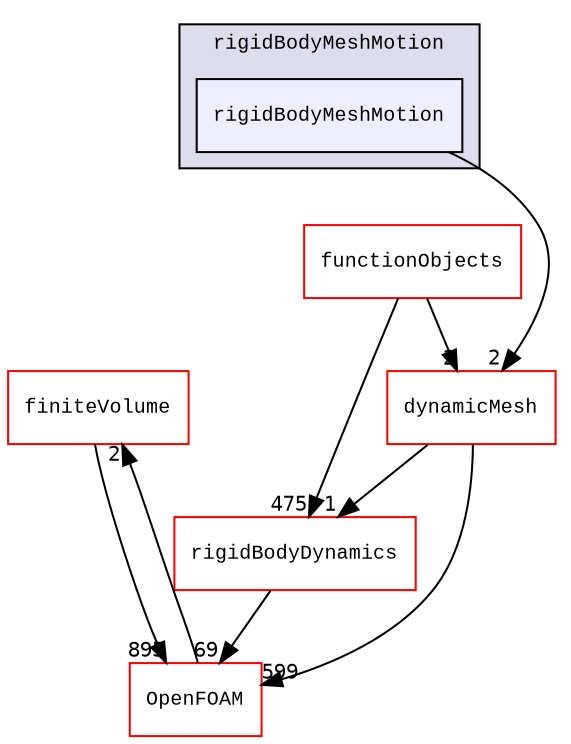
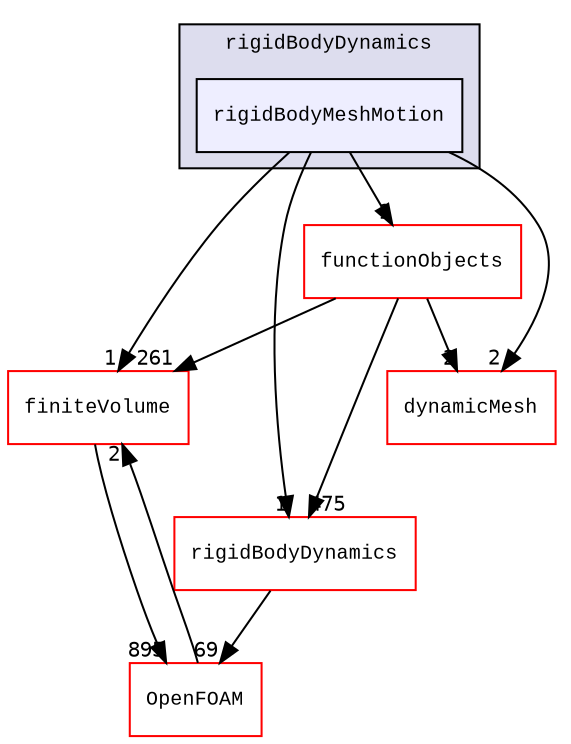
(330, 44) -> (330, 44)
none -> (367, 181)
none -> (201, 246)
none -> (261, 332)
(391, 474) -> (276, 305)
(424, 599) -> none
